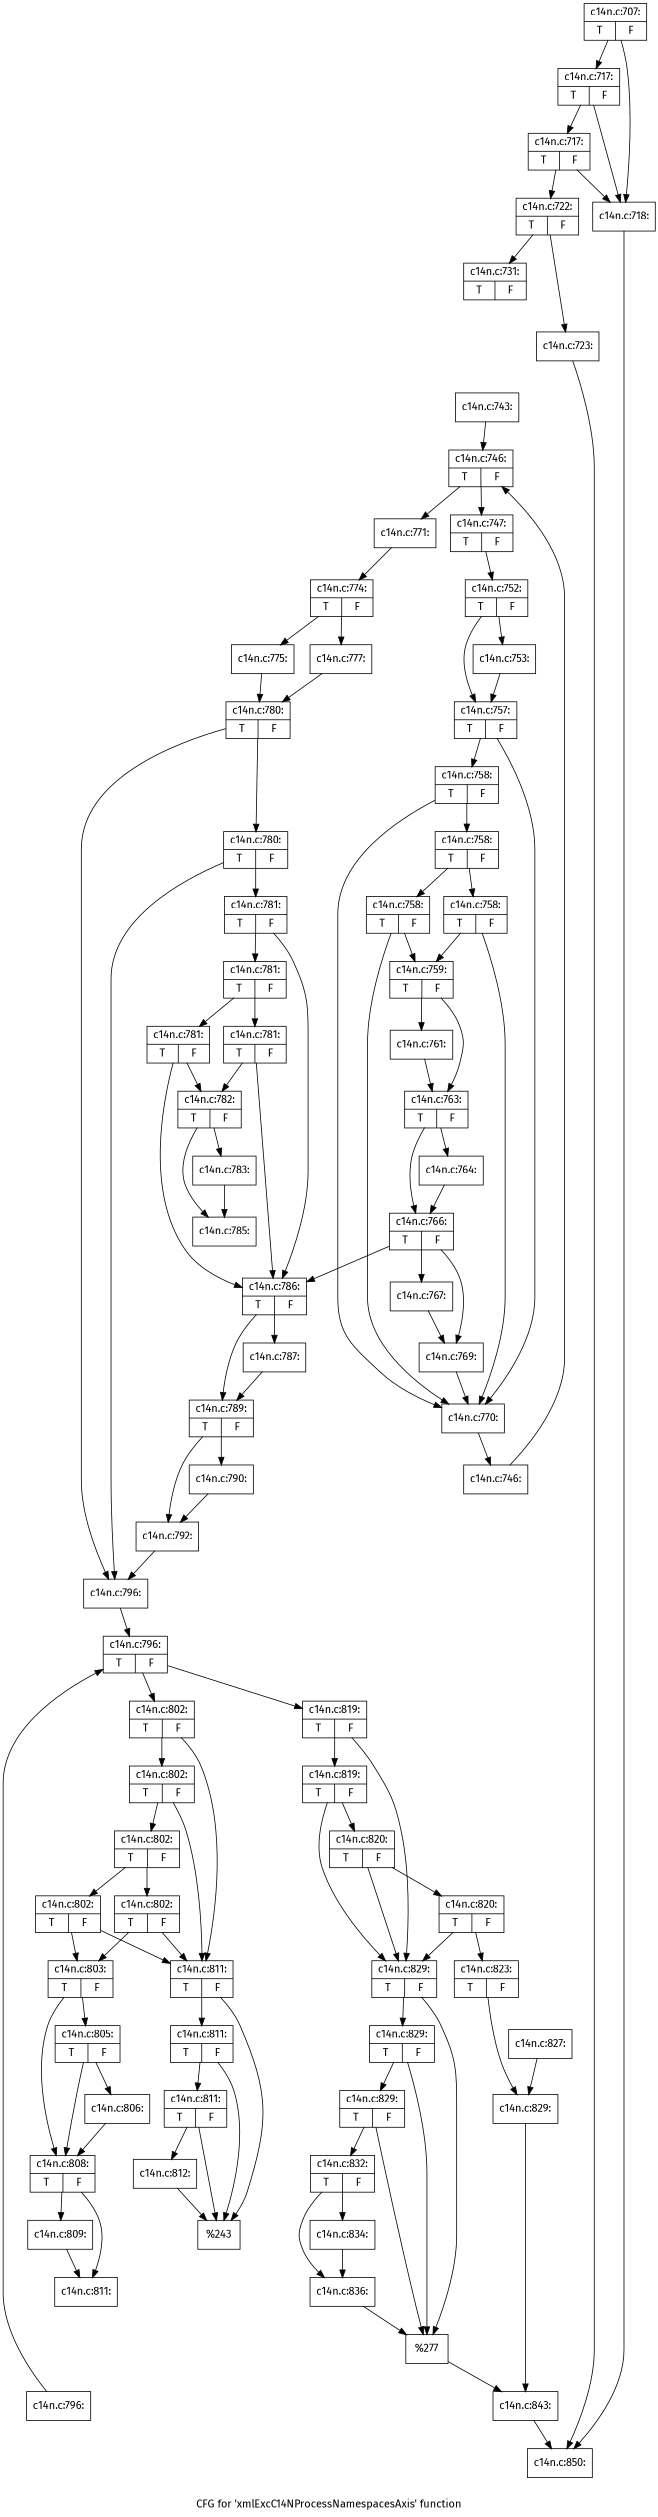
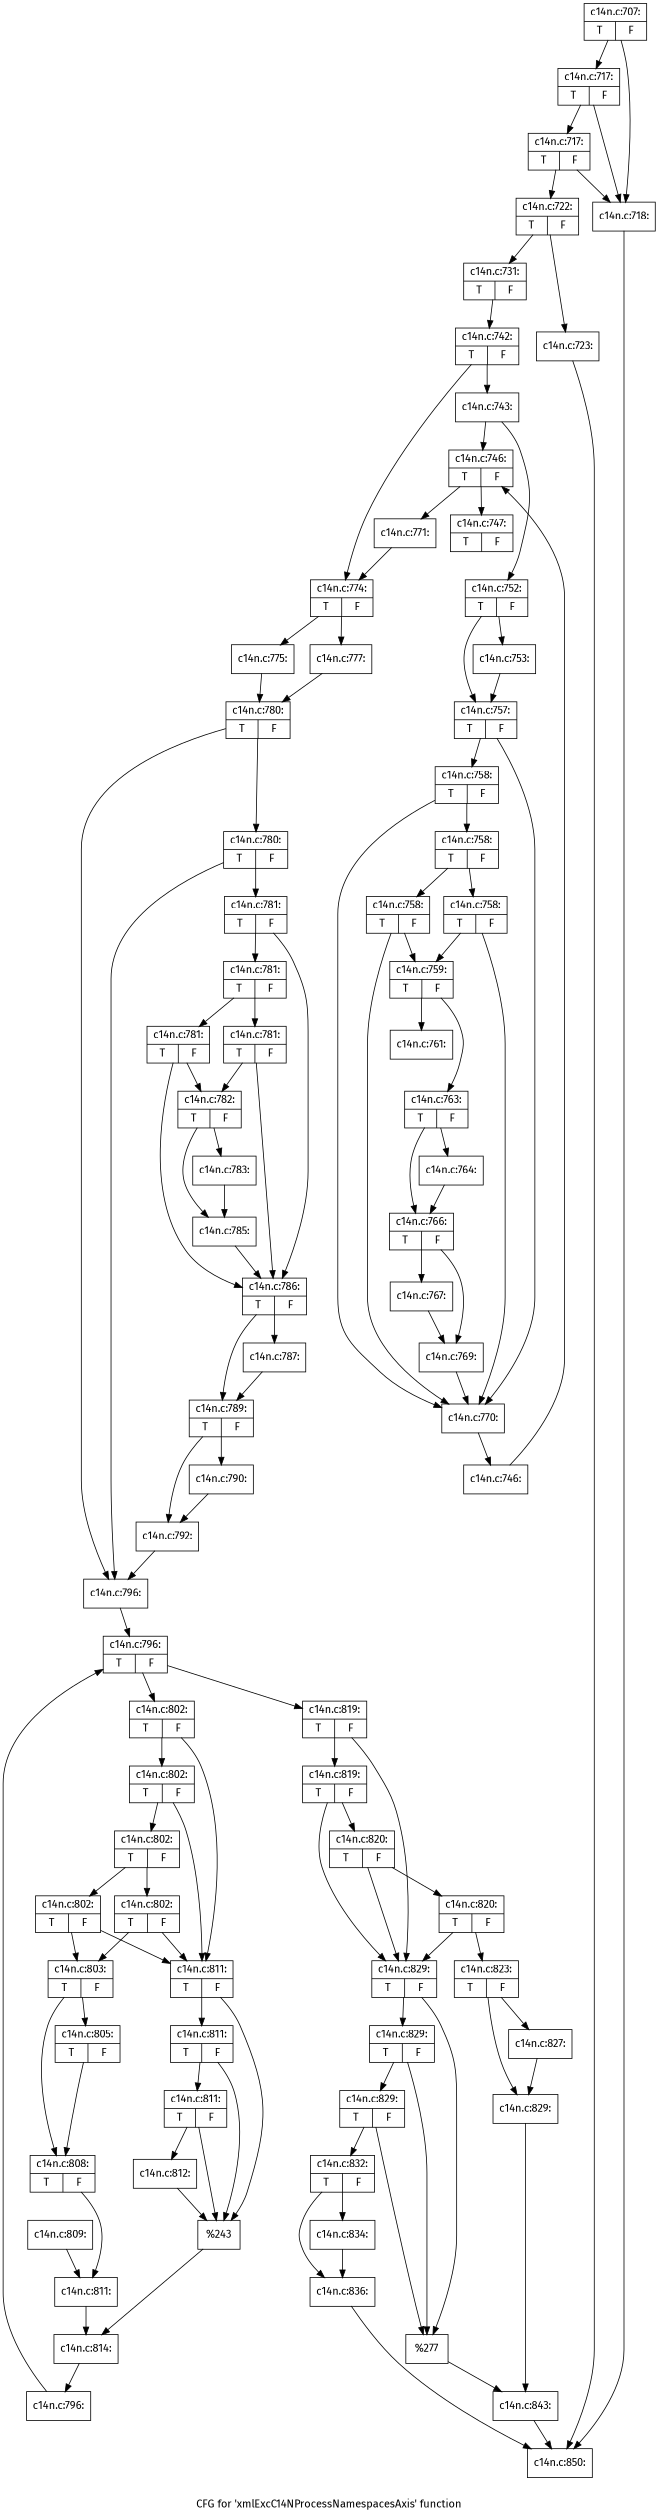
none -> (487, 346)
(488, 562) -> (529, 495)
(428, 1071) -> none
(352, 1262) -> (245, 1259)
none -> (512, 2010)
(117, 2109) -> none
(61, 2202) -> none
(381, 2318) -> (428, 2387)
none -> (86, 2349)
